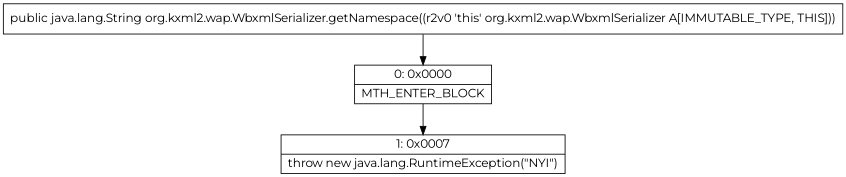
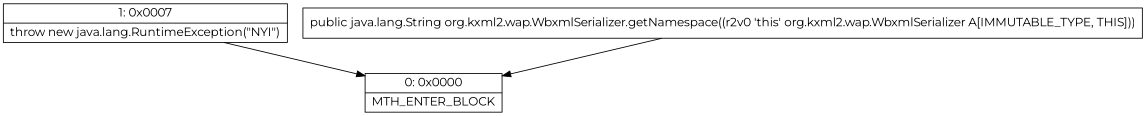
(423, 115) -> (290, 58)
